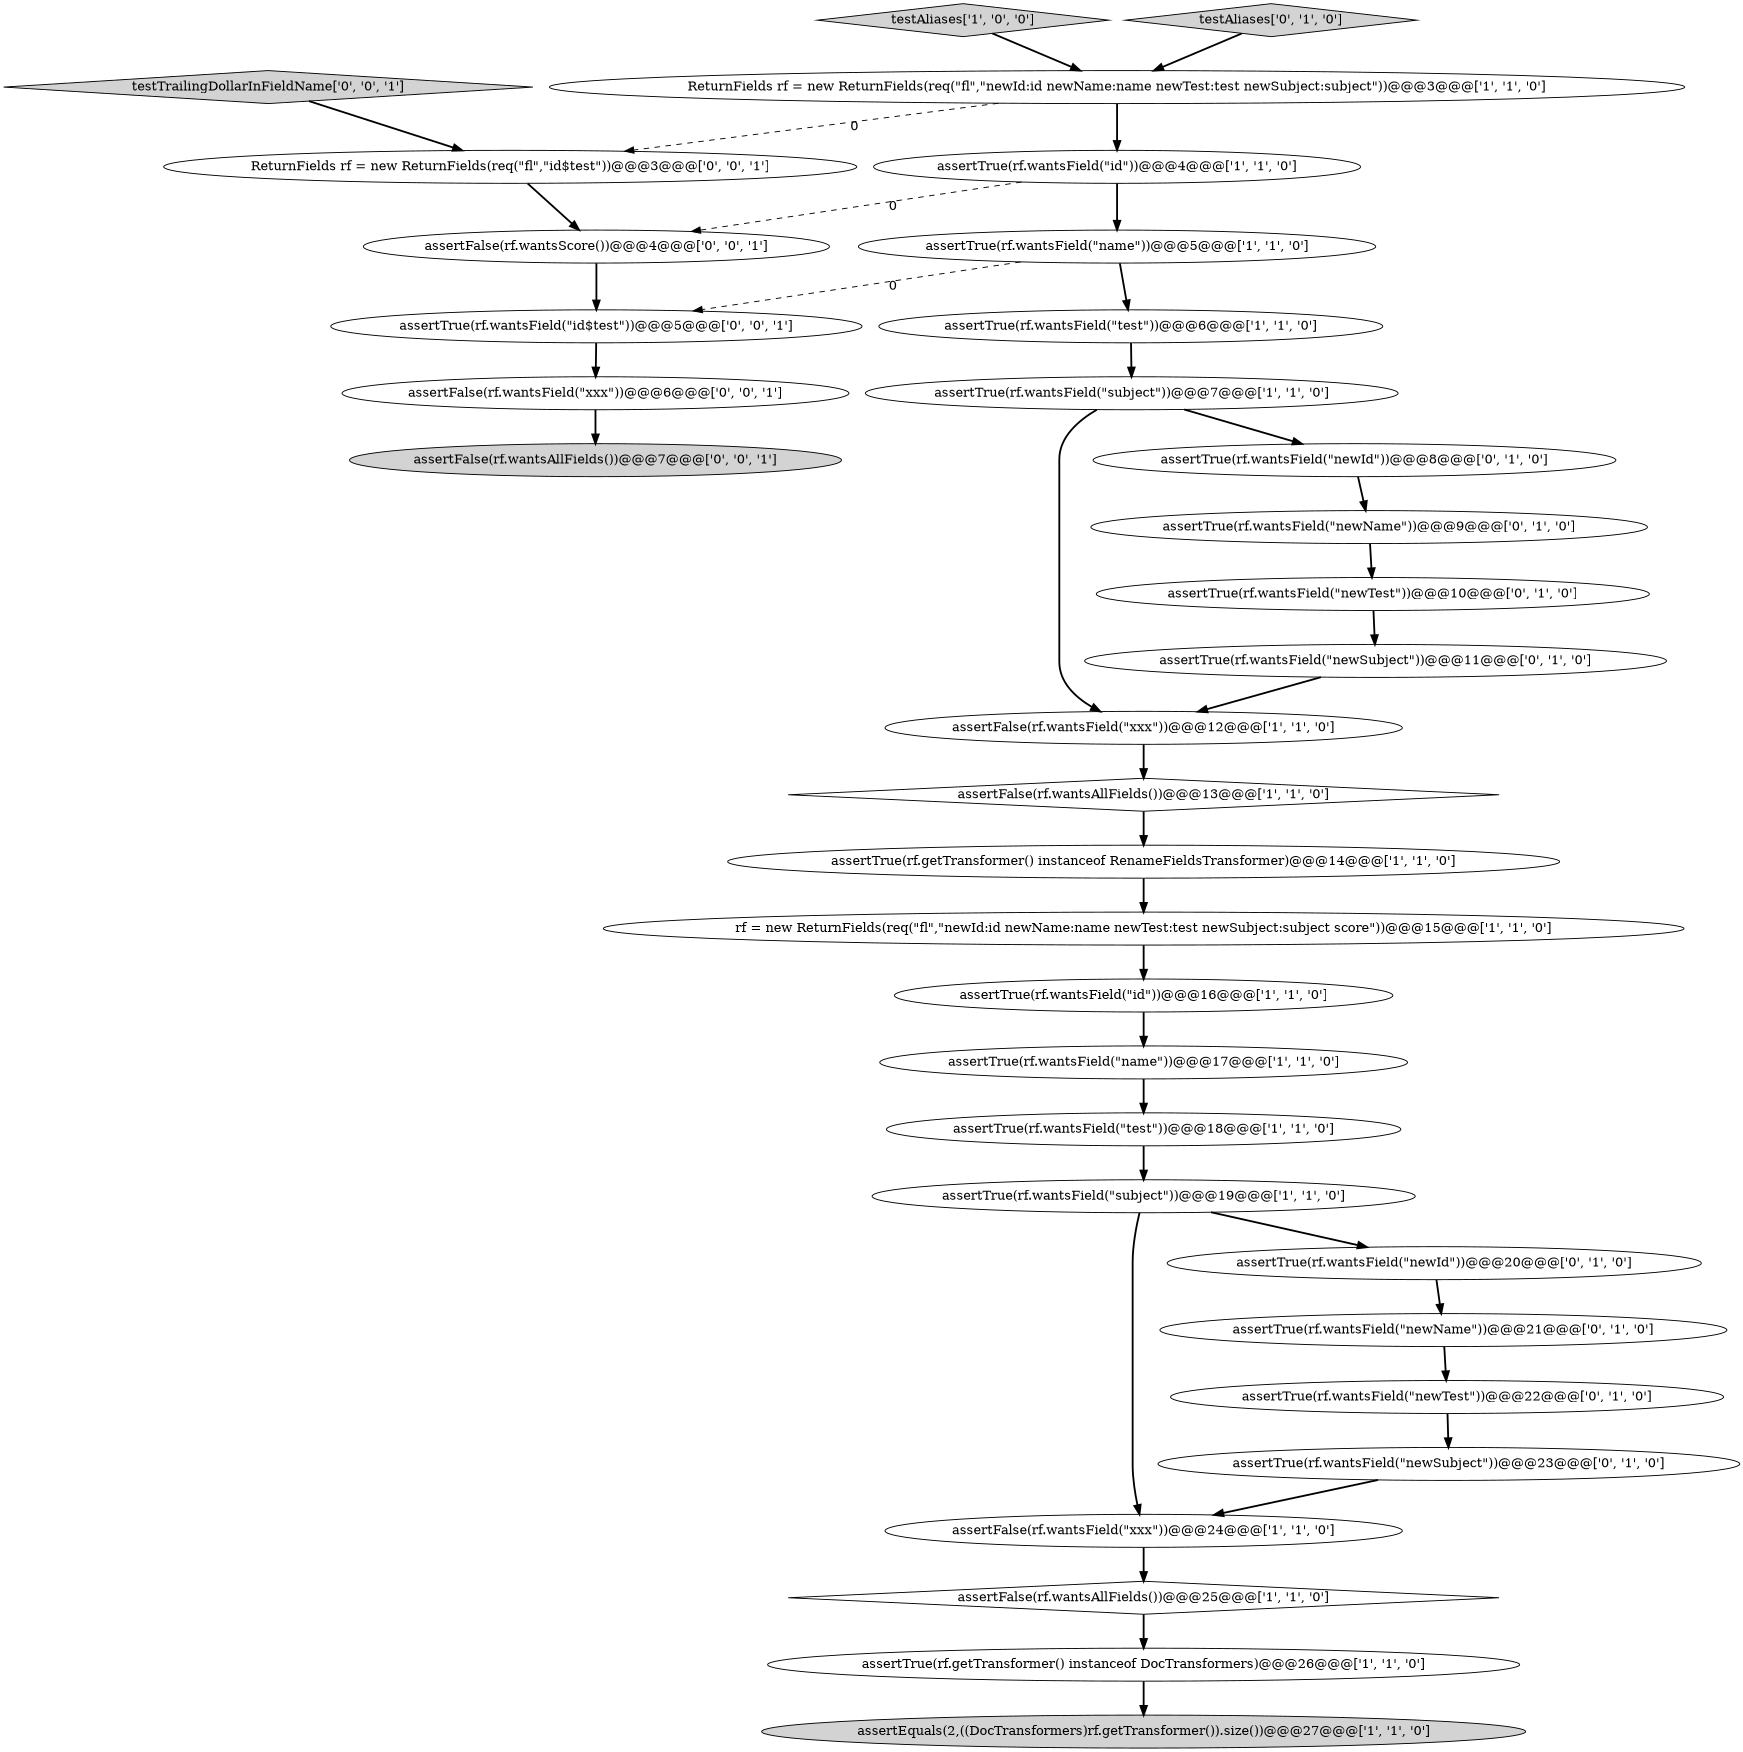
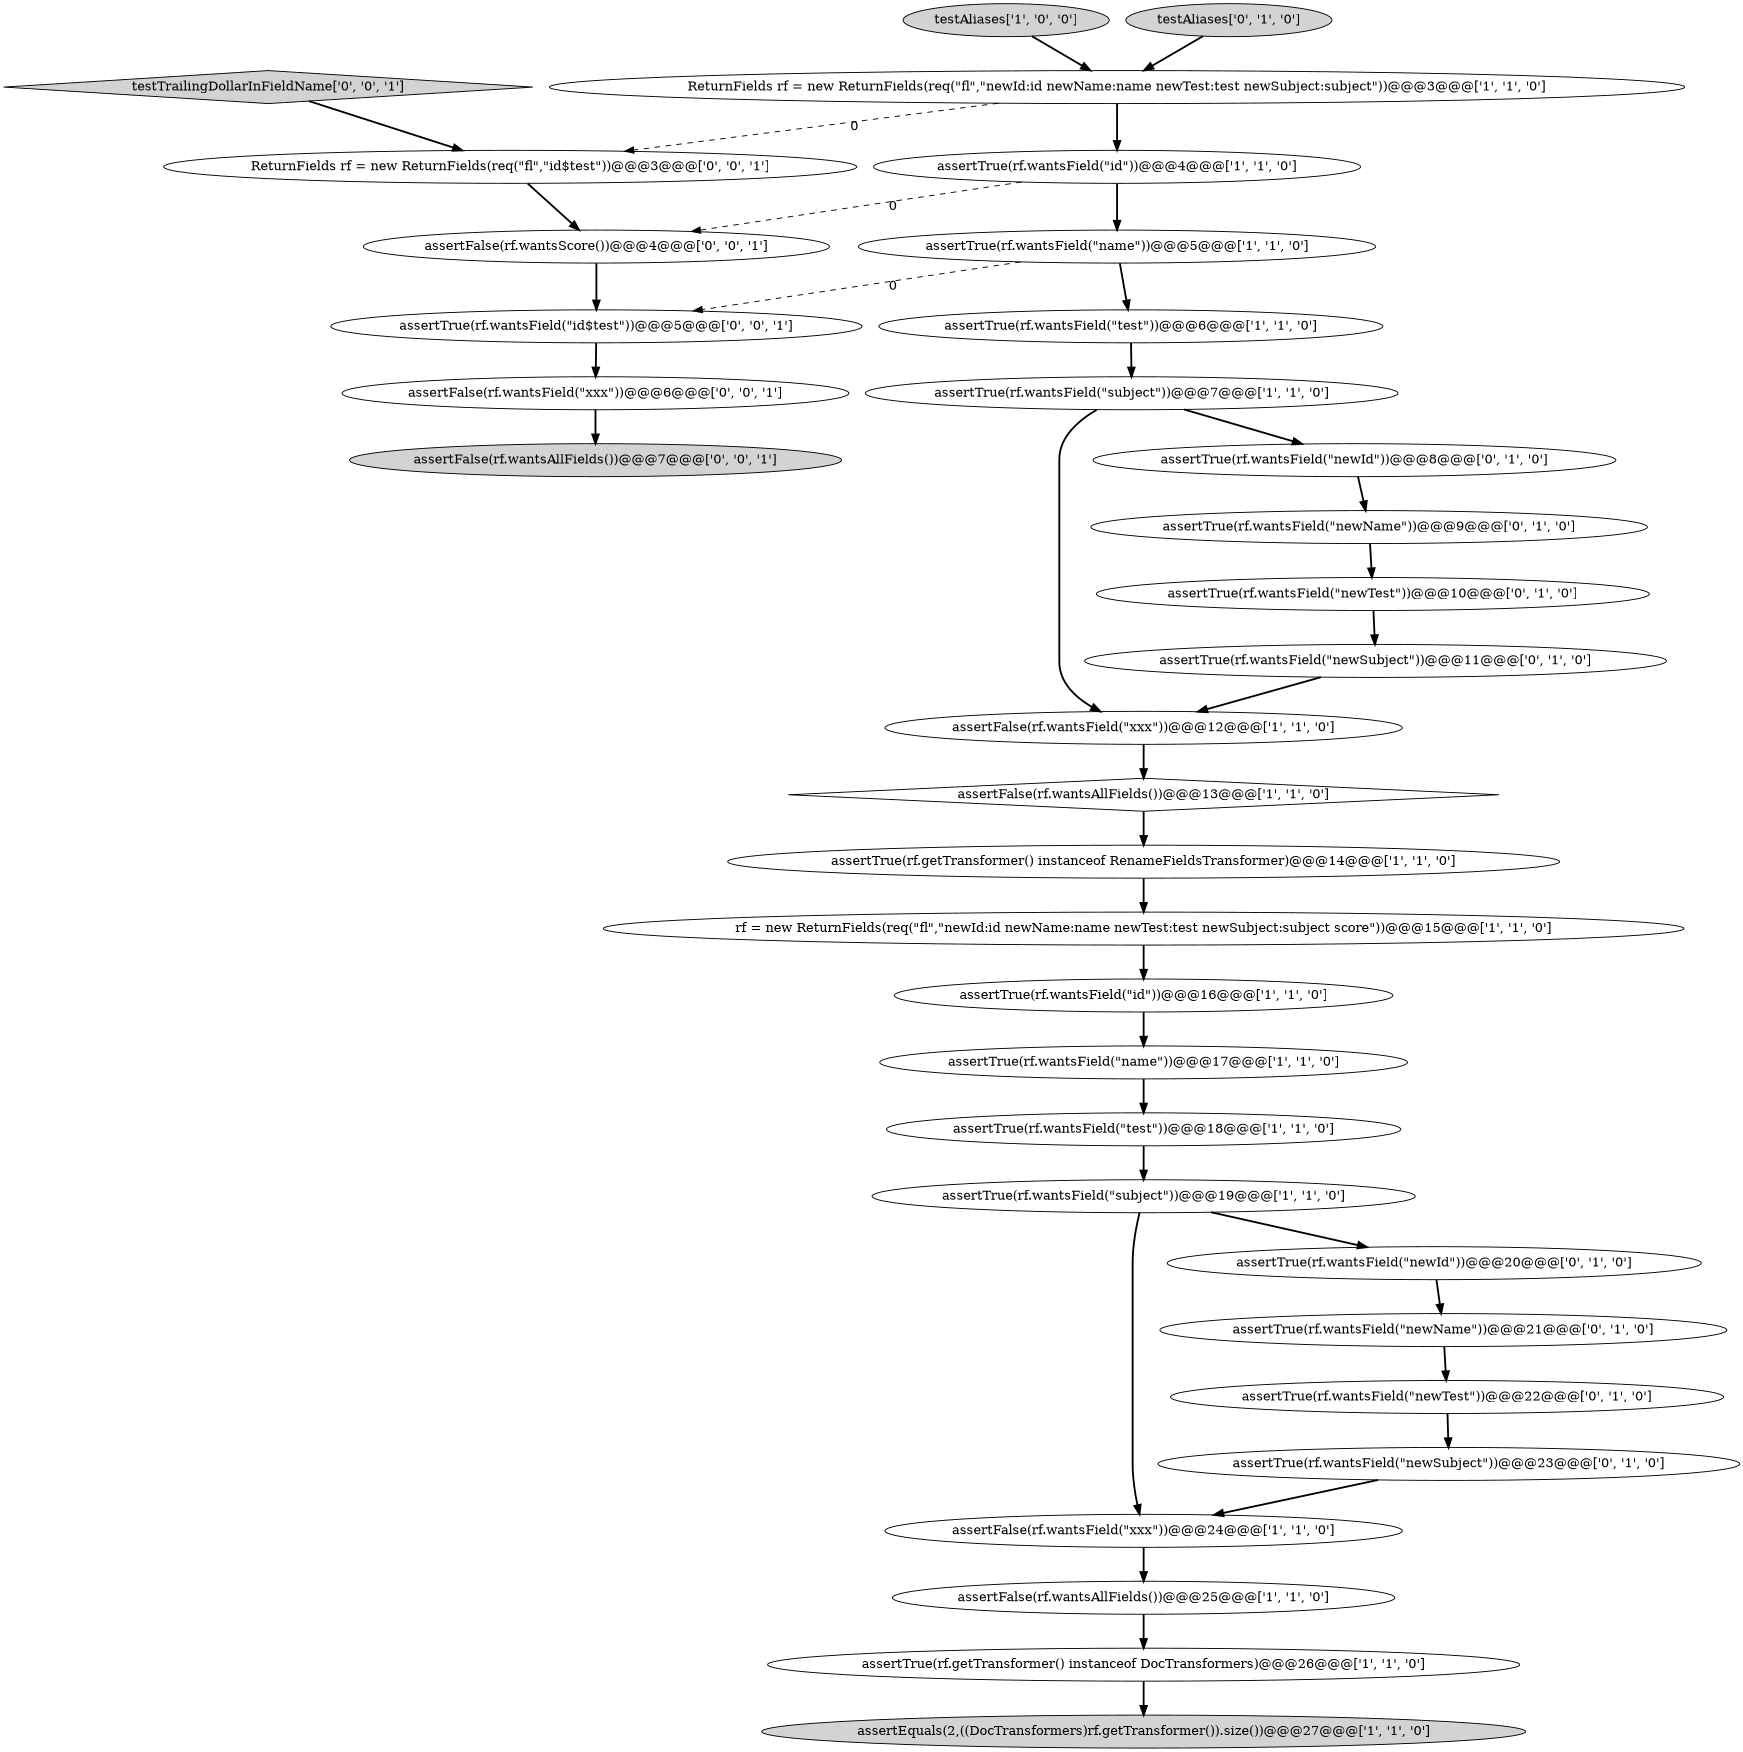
(963, 20) -> (1006, 20)
(1271, 20) -> (1229, 20)
(1144, 1598) -> (1144, 1598)
